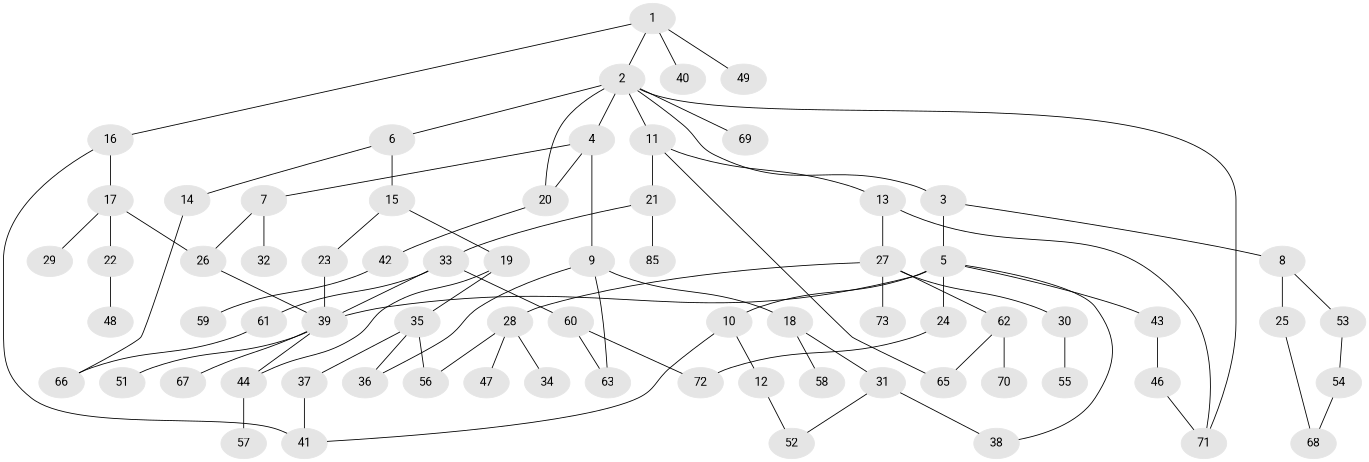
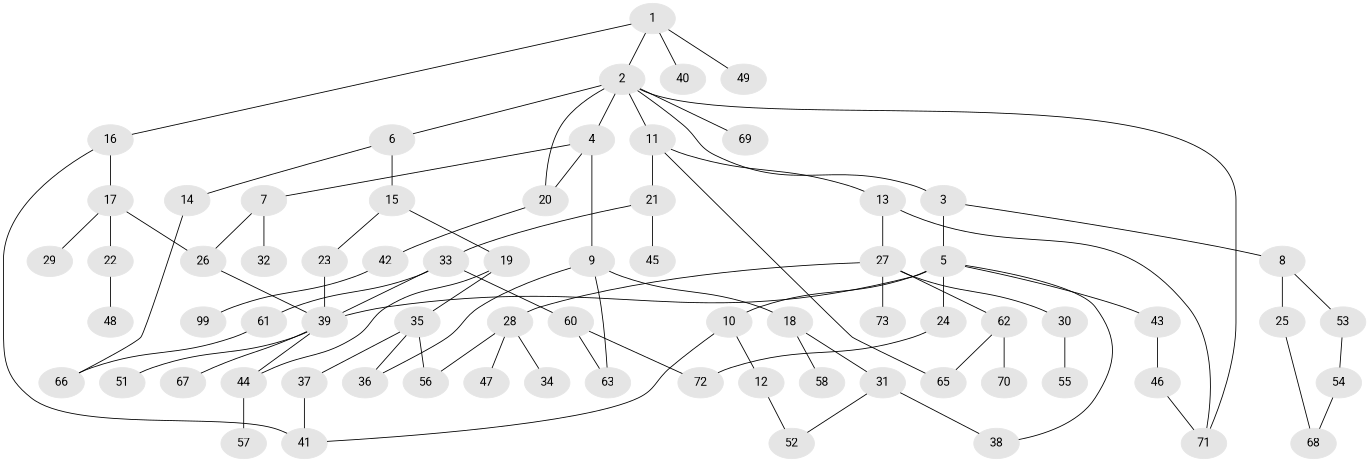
(653, 261) -> (653, 261)
(203, 322) -> (203, 322)
